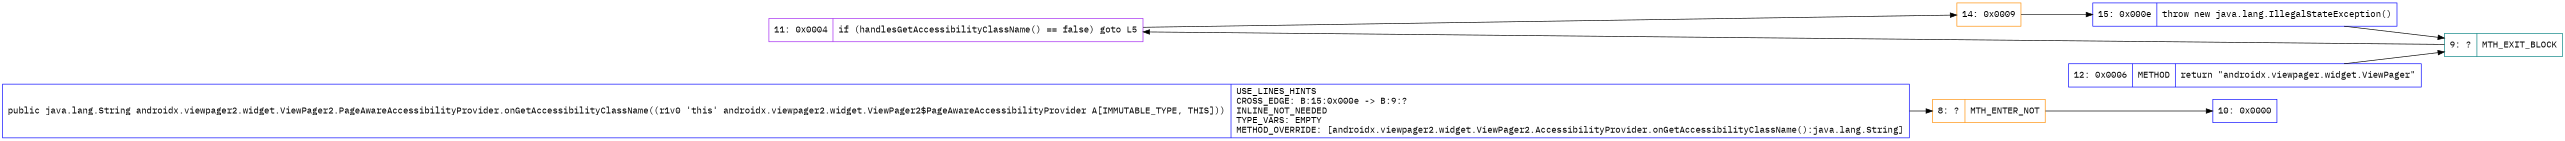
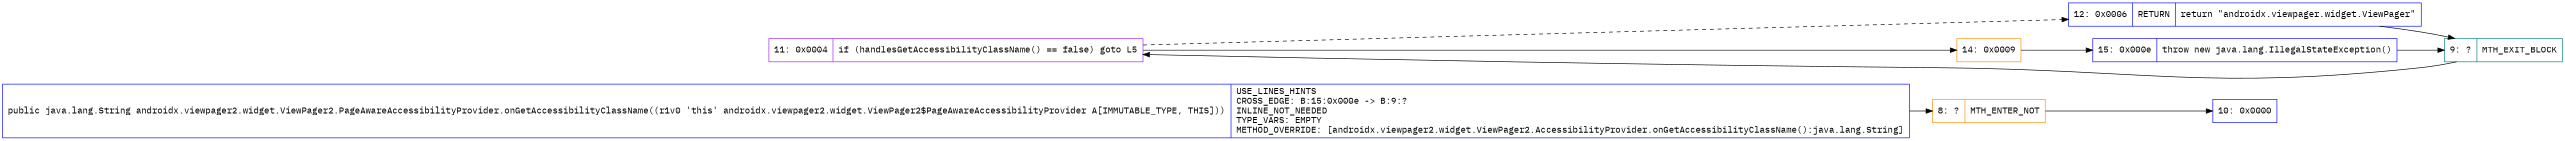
none -> (1602, 32)
(2154, 75) -> (2154, 14)
